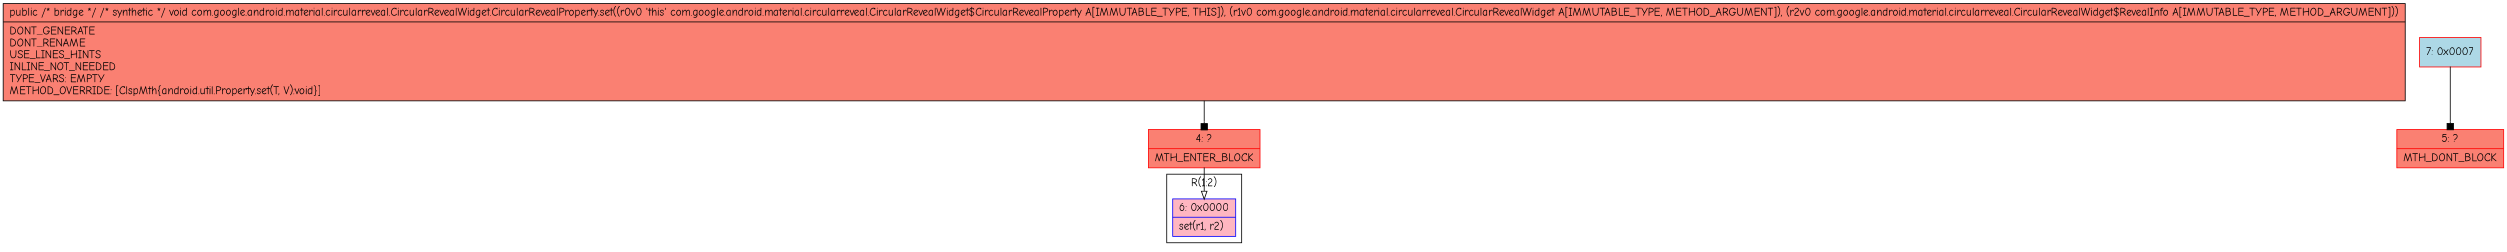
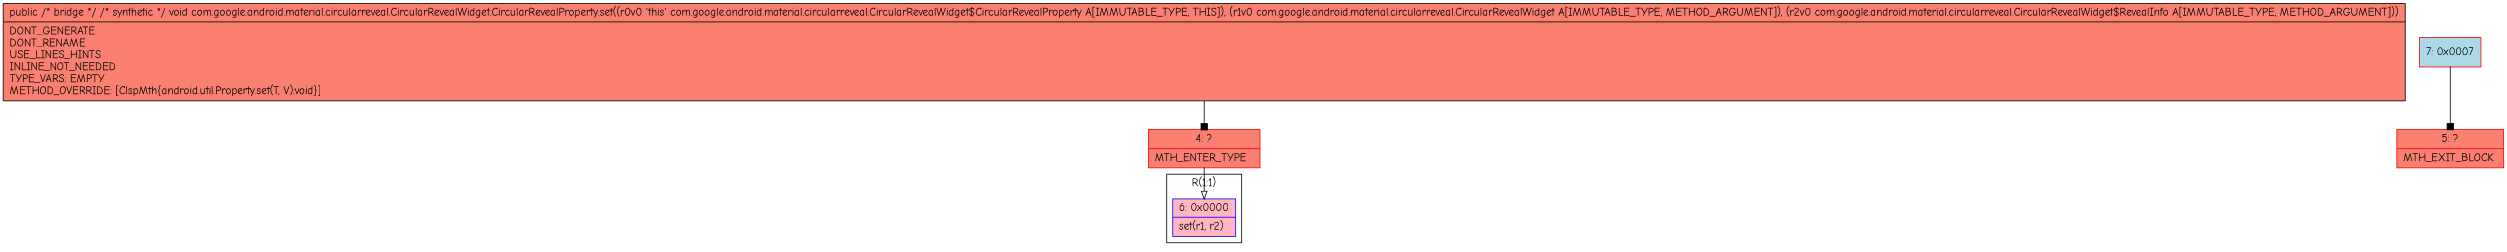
(1204, 158) -> (1201, 158)
(2450, 158) -> (2449, 158)
(1204, 183) -> (1204, 183)
